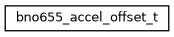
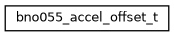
(87, 18) -> (87, 18)
